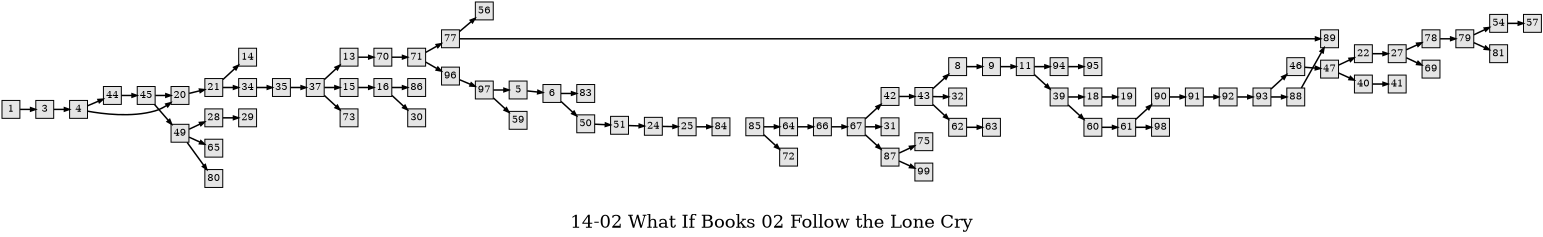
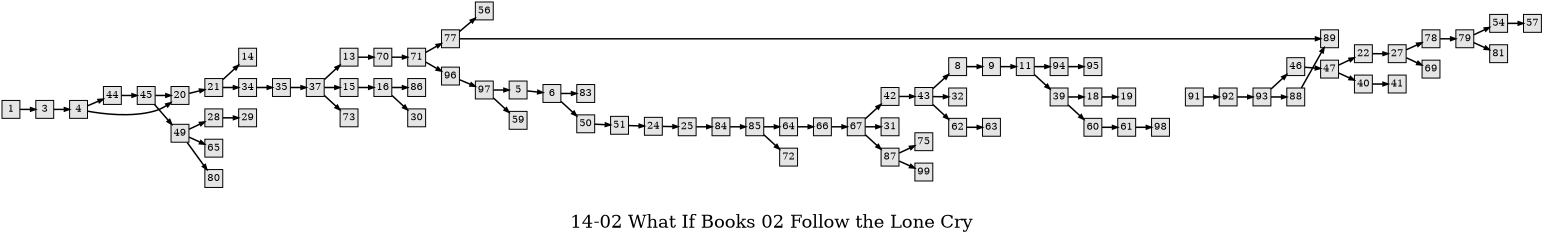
(1161, 97) -> none
none -> (735, 127)
